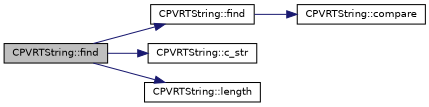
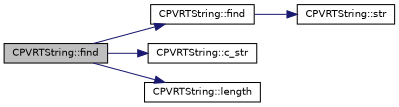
(361, 14) -> (346, 14)
